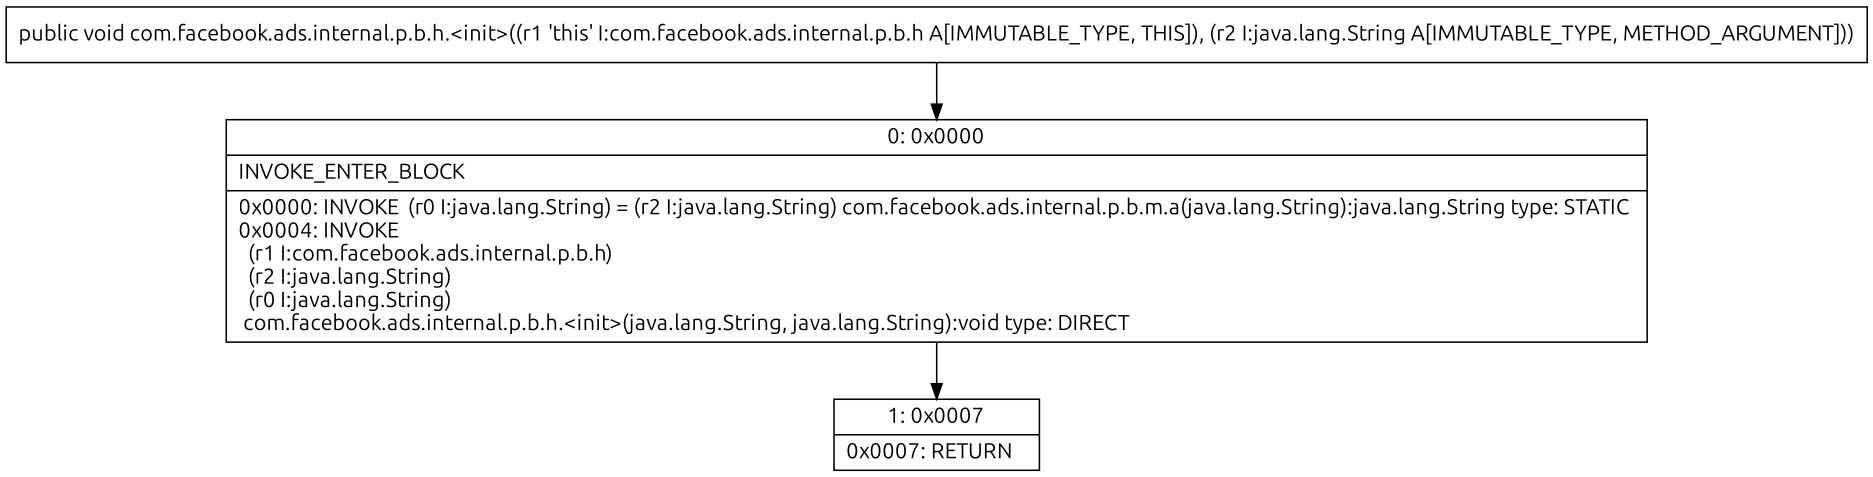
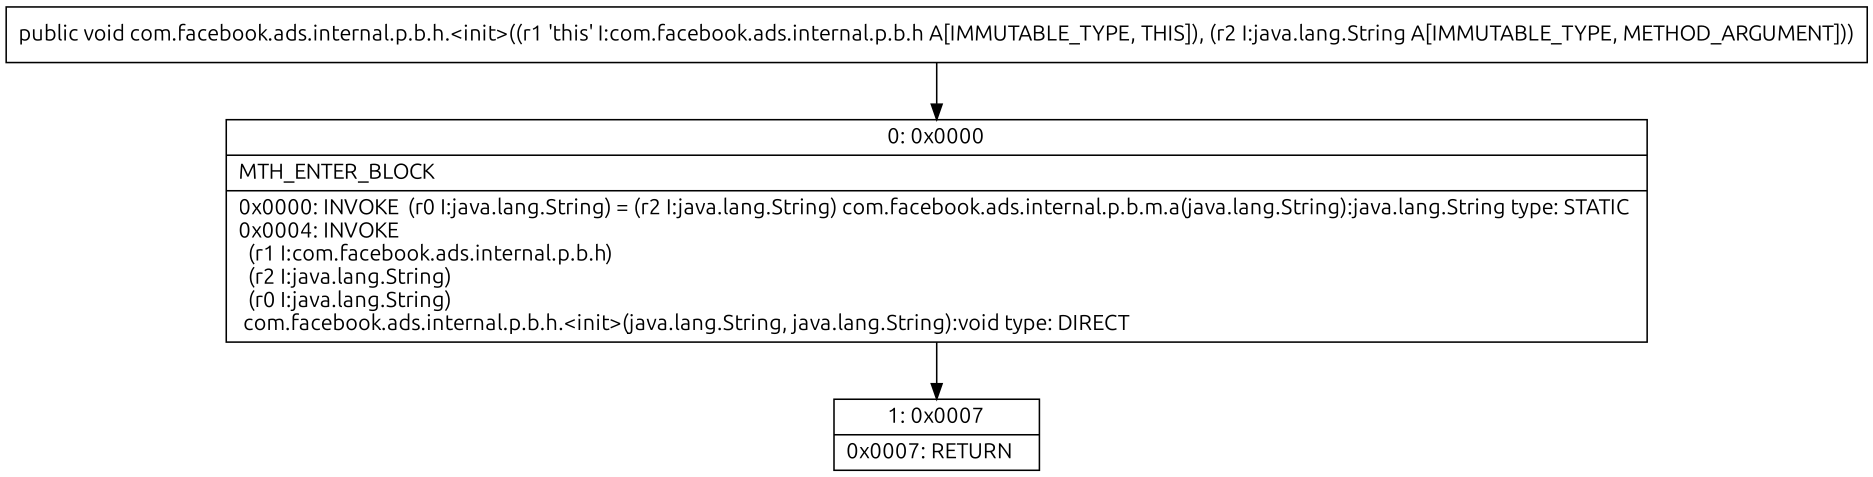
(352, 172) -> (337, 172)
